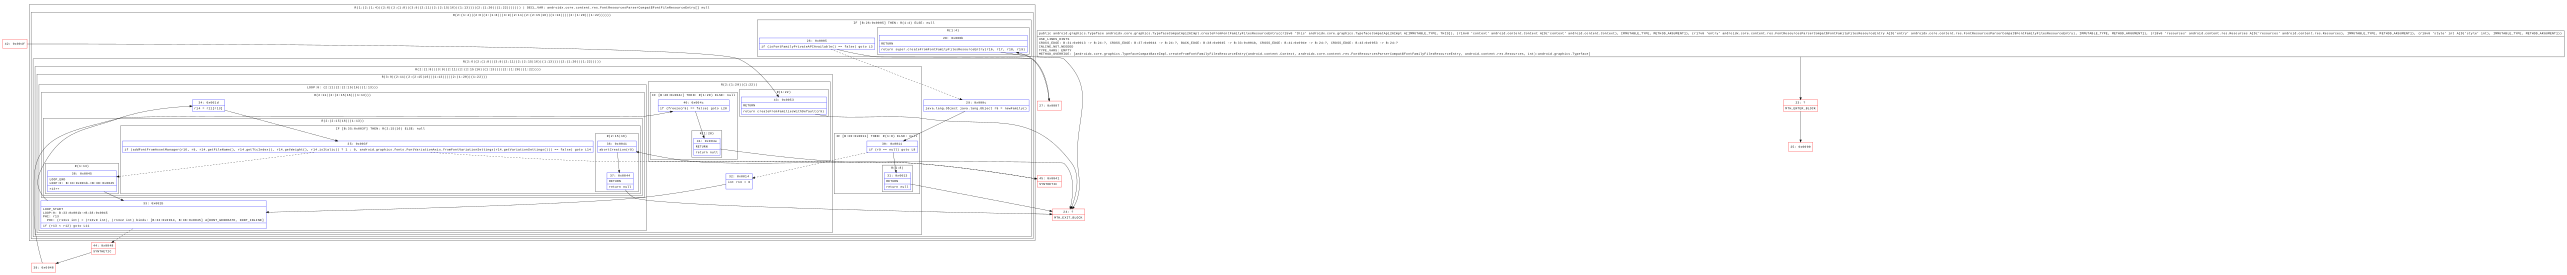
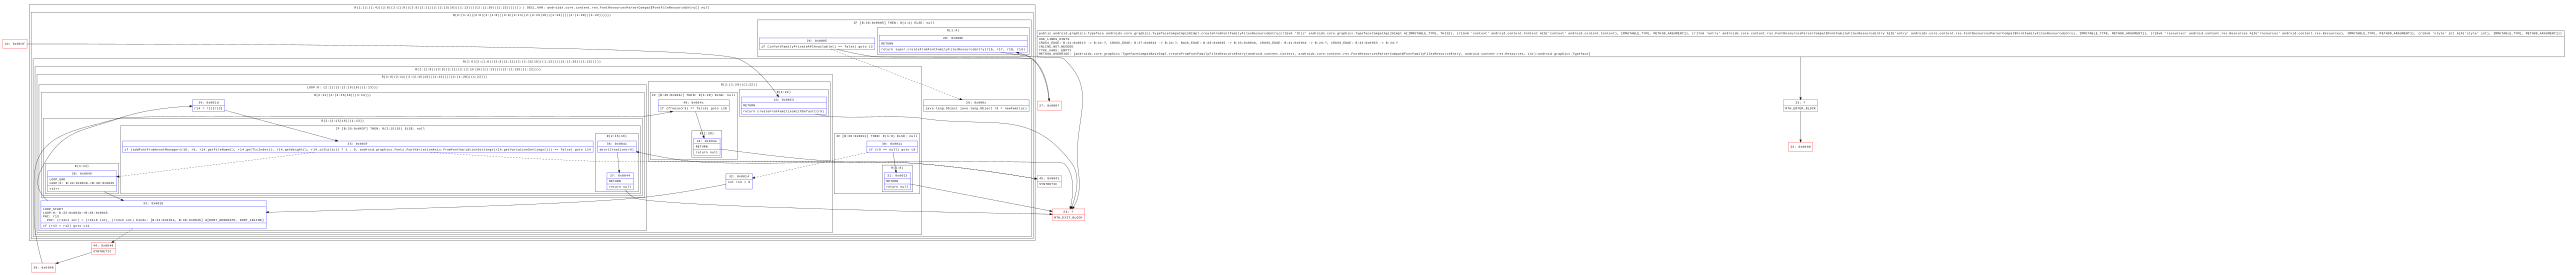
(935, 126) -> none
